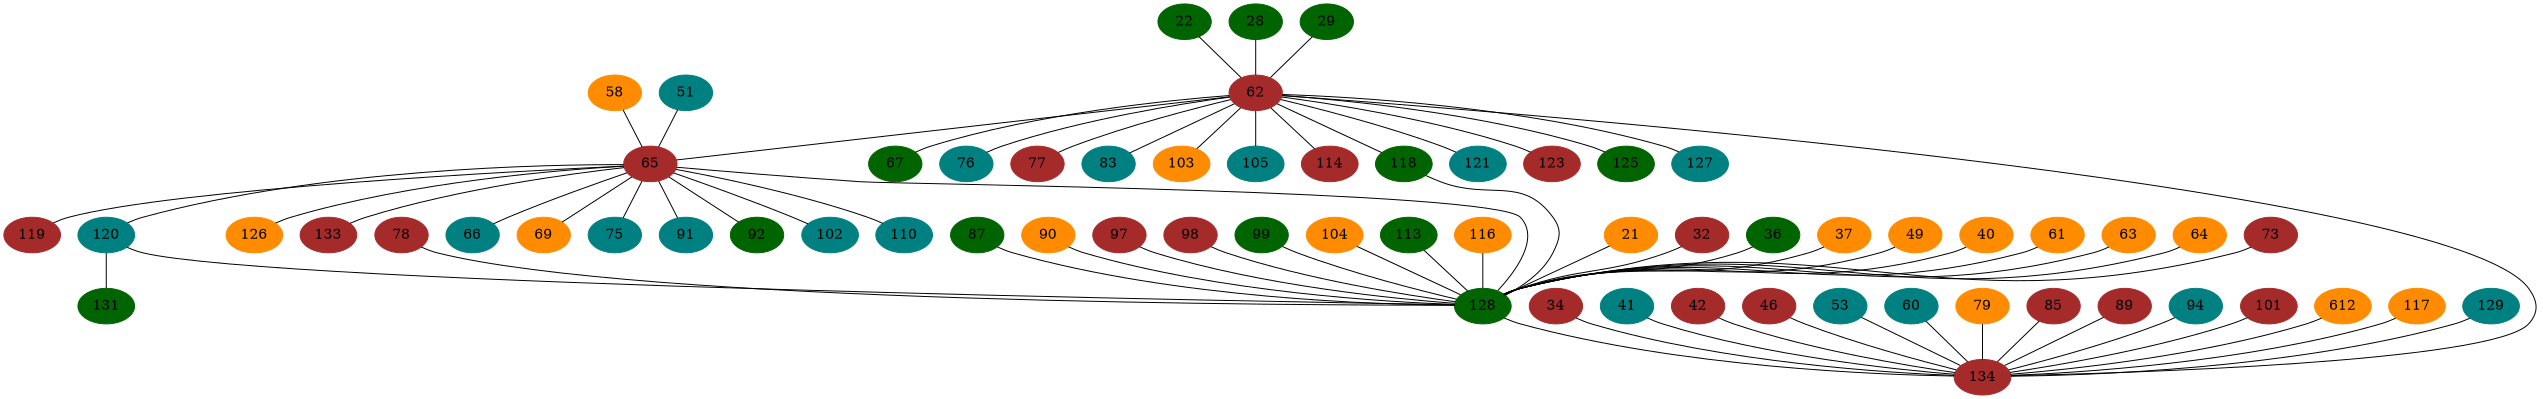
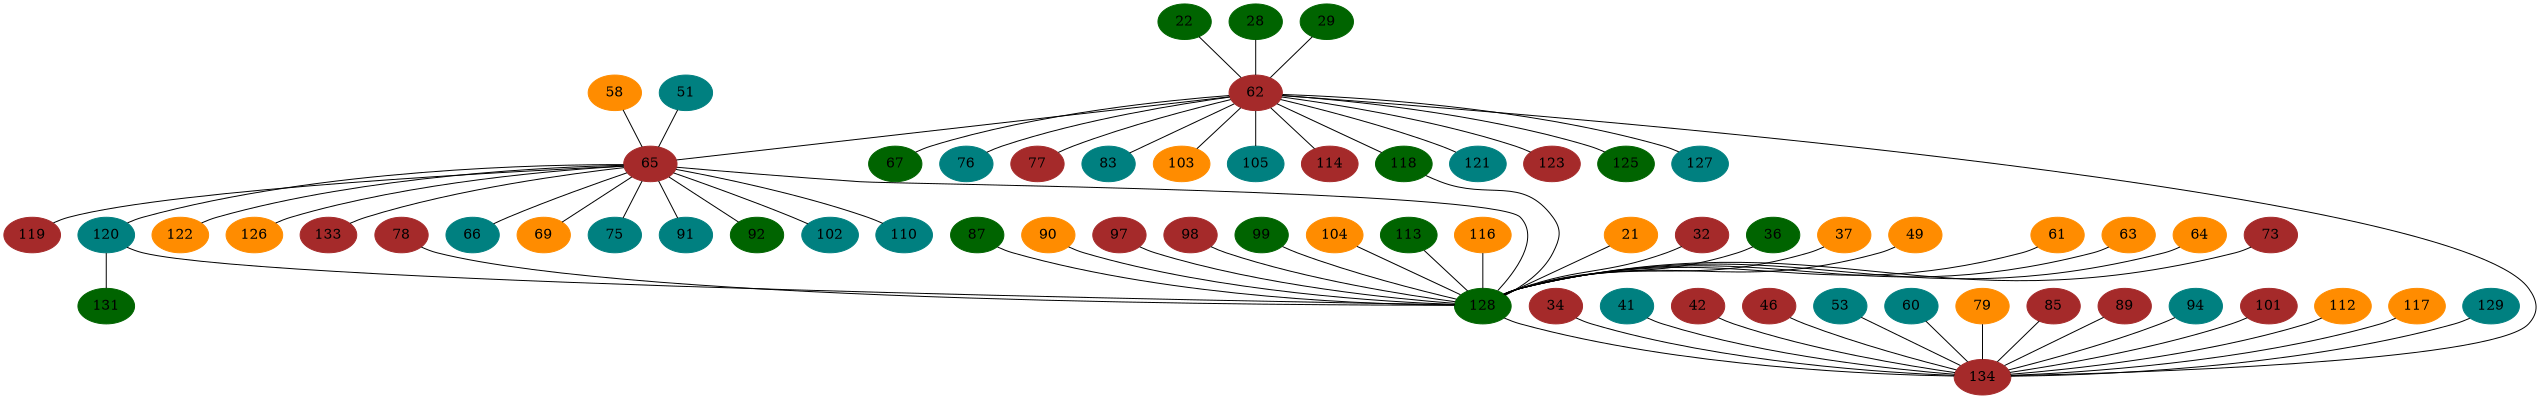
none -> (180, 235)
(1986, 235) -> none
(2343, 306) -> (2343, 306)
